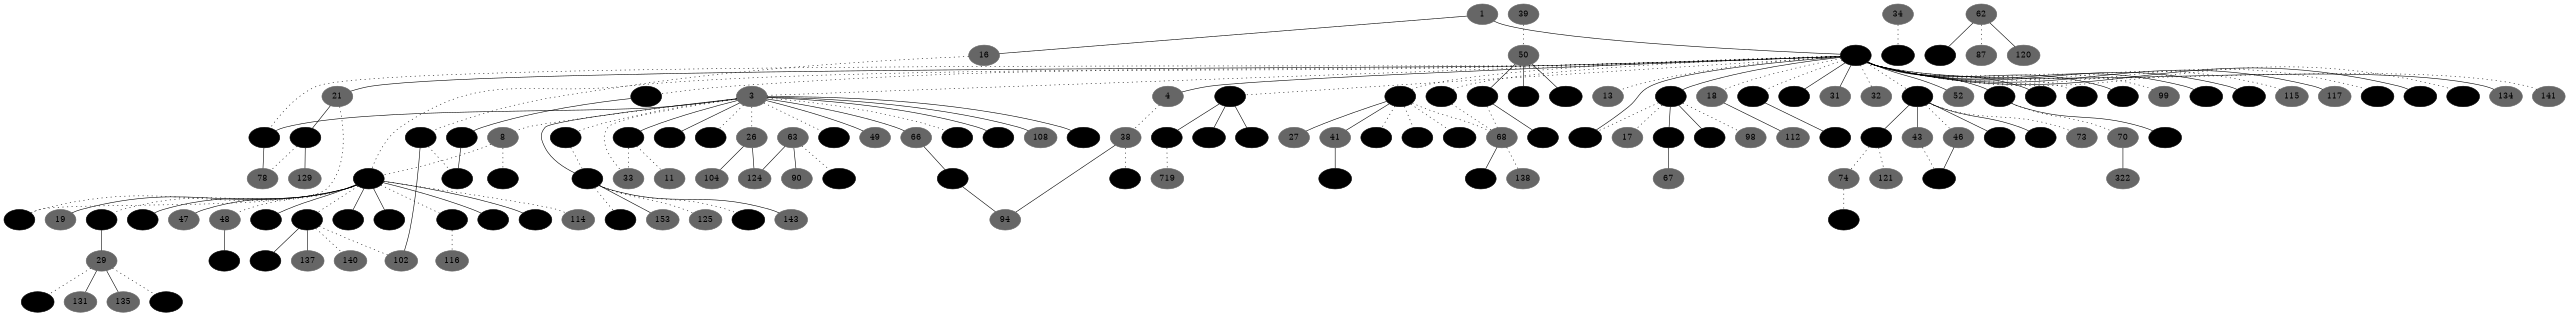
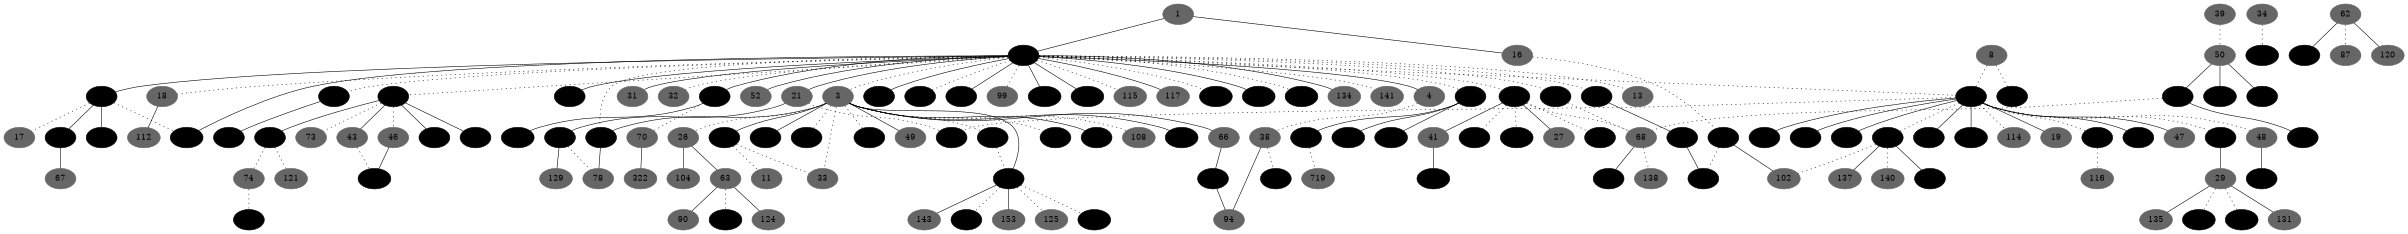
(899, 106) -> (988, 117)
(625, 113) -> none
(1751, 138) -> none
(753, 158) -> (704, 158)
